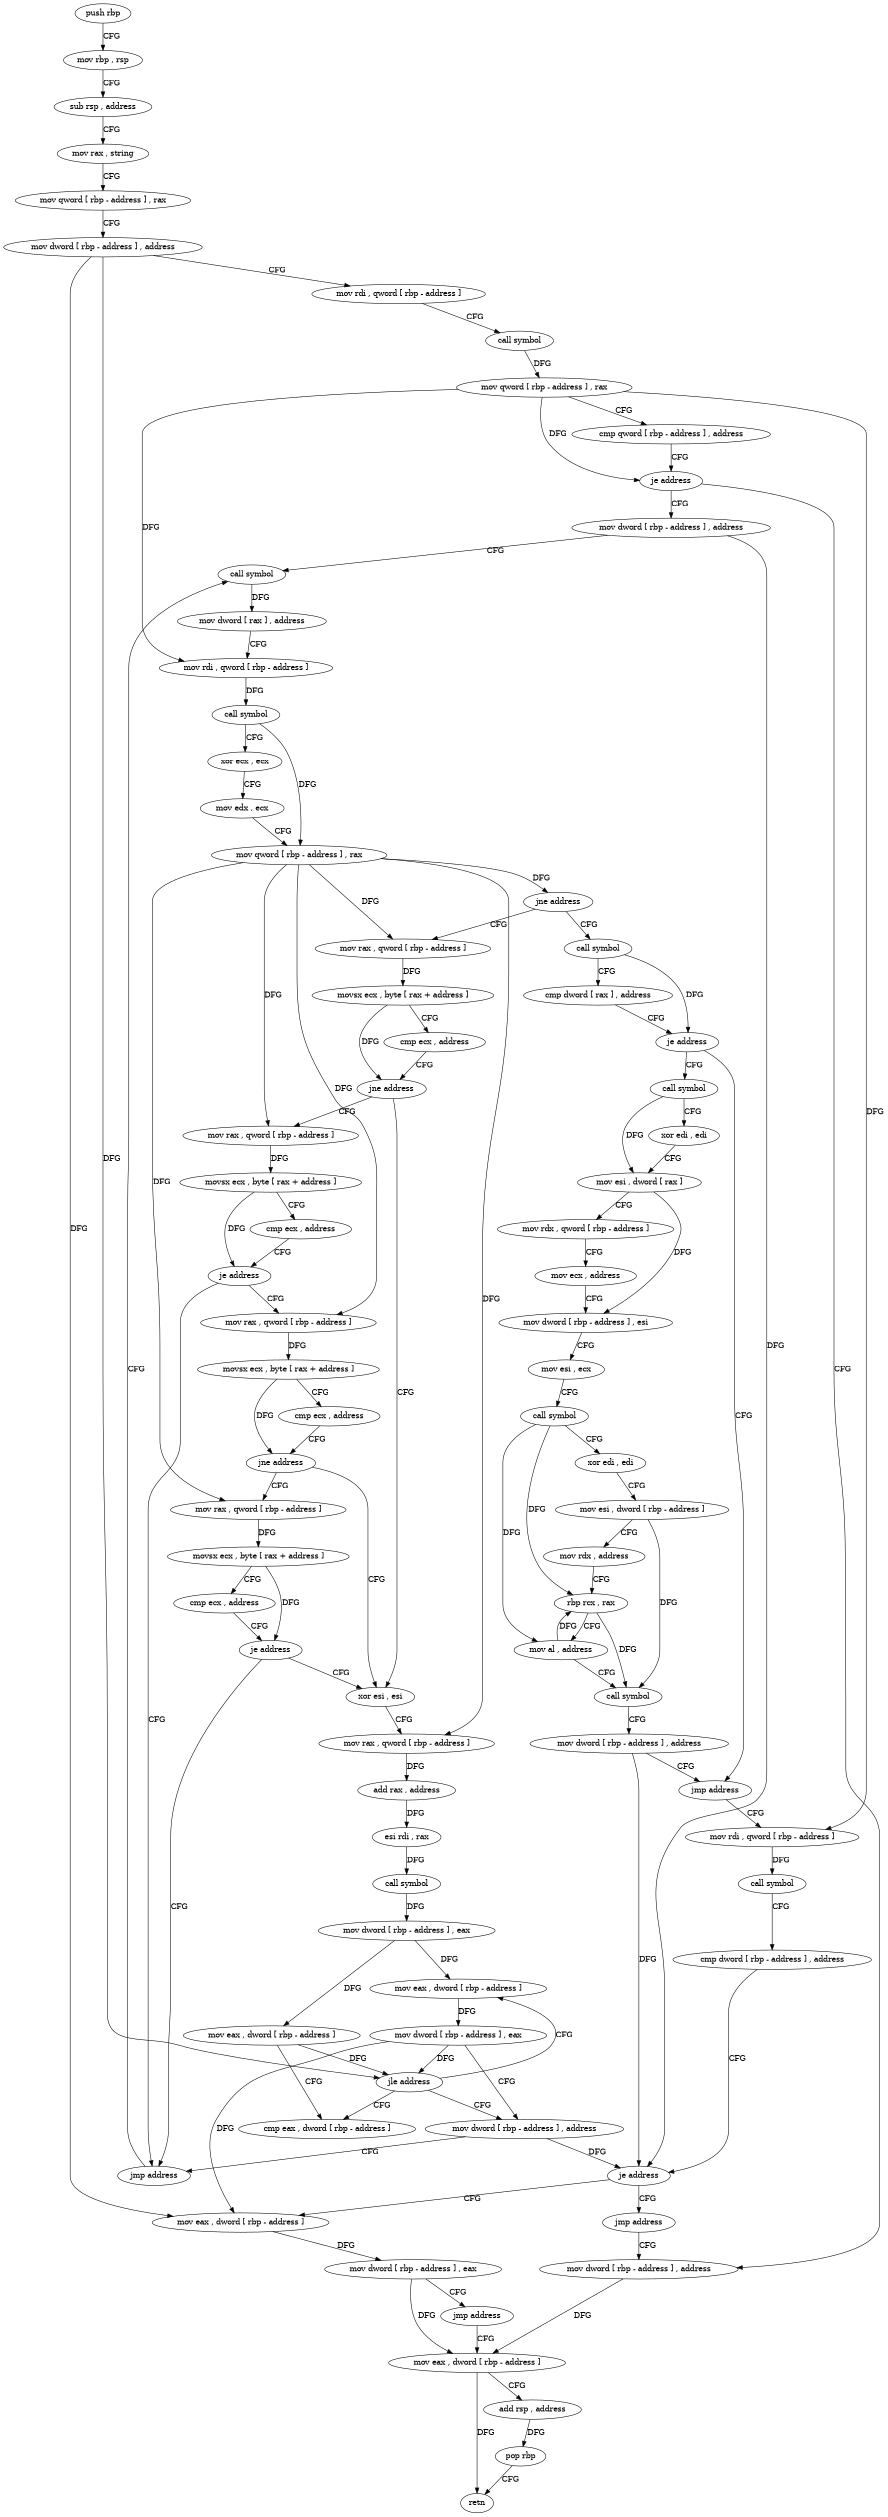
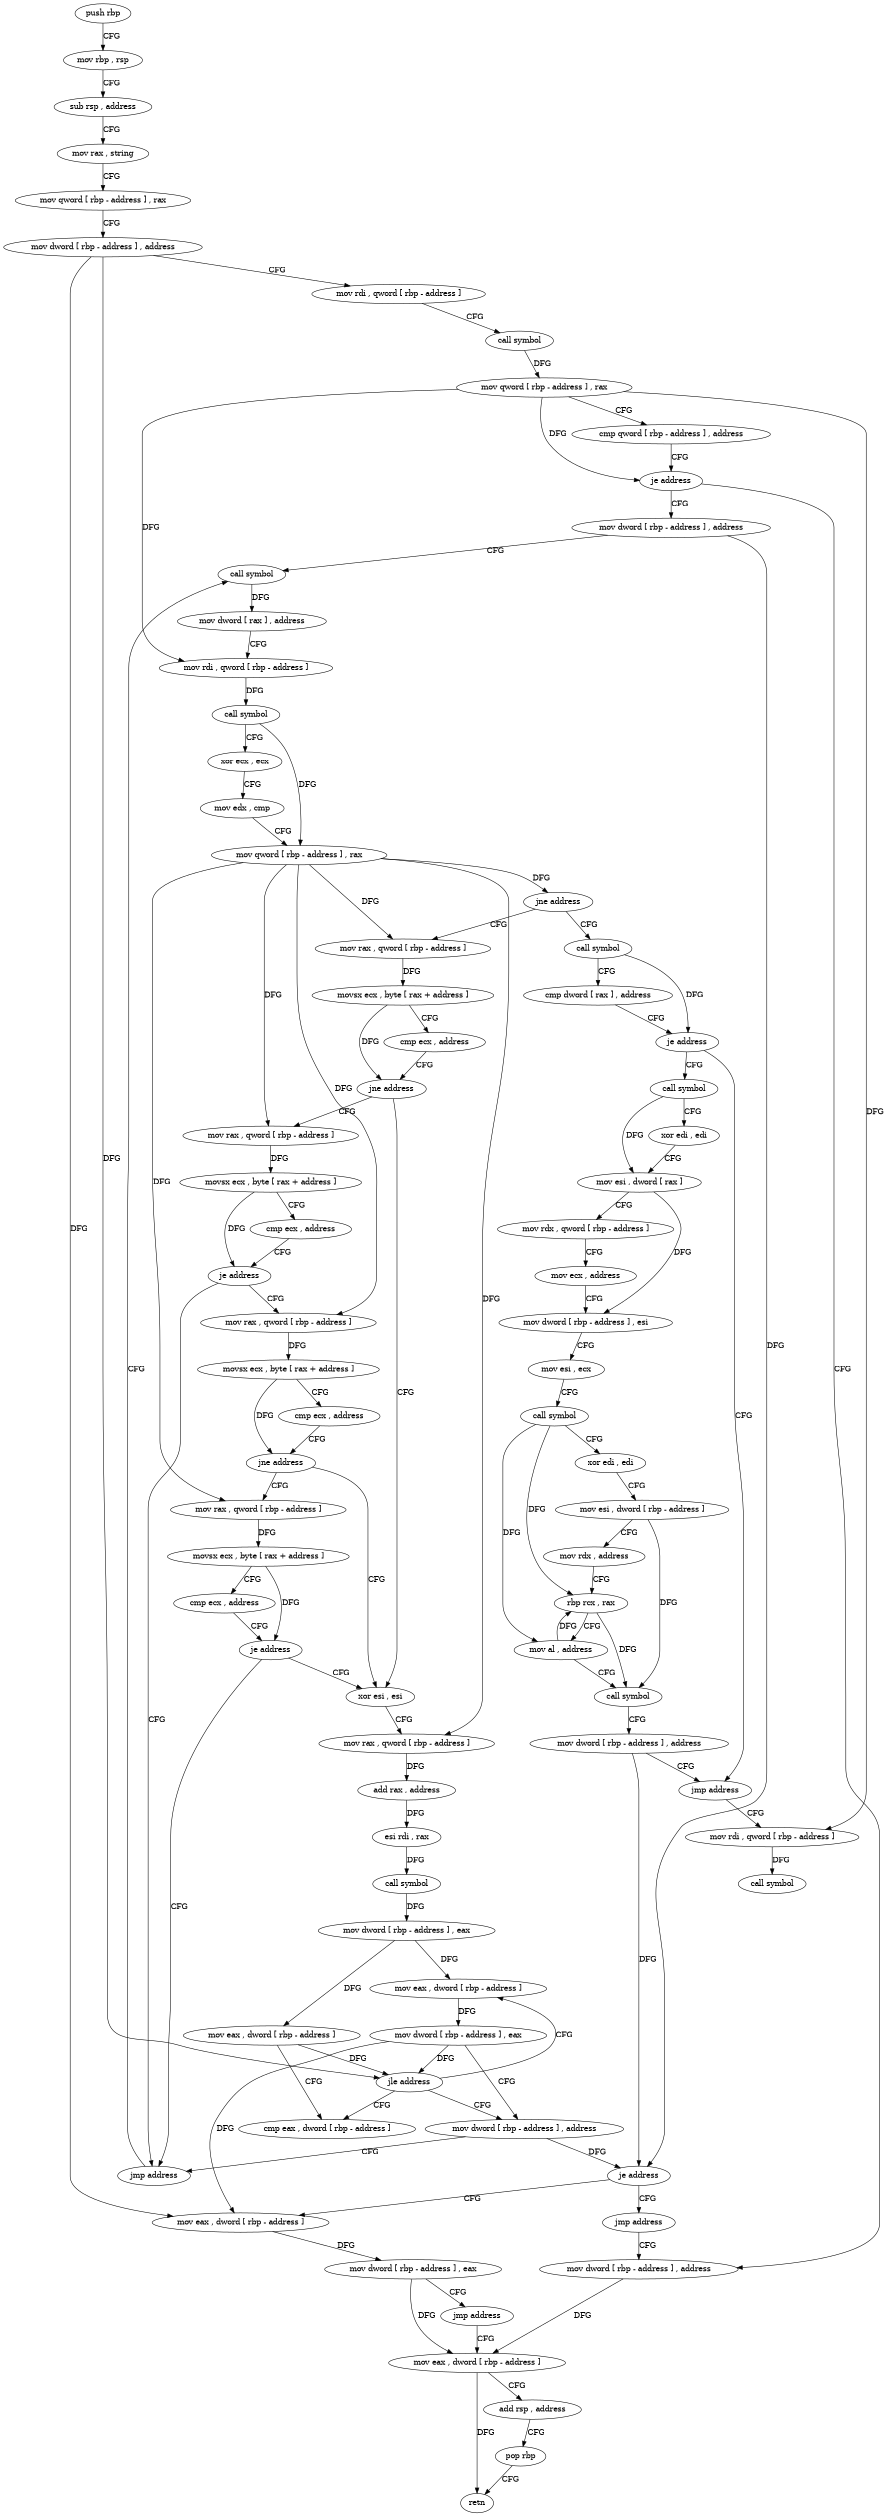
(242, 808) -> (242, 808)
(772, 1960) -> none
(536, 2433) -> (536, 2433)
